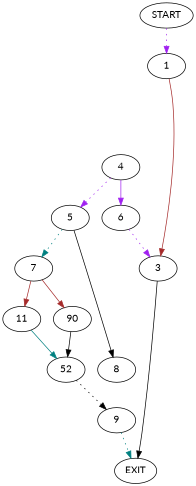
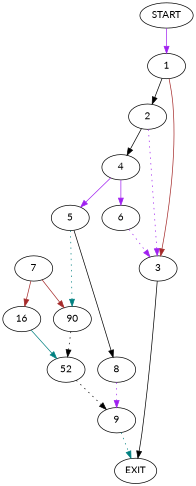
(167, 37) -> (167, 37)
none -> (148, 117)
(98, 190) -> (98, 190)
(54, 240) -> (71, 265)
(22, 319) -> (22, 319)
(70, 341) -> (70, 341)
none -> (117, 392)
